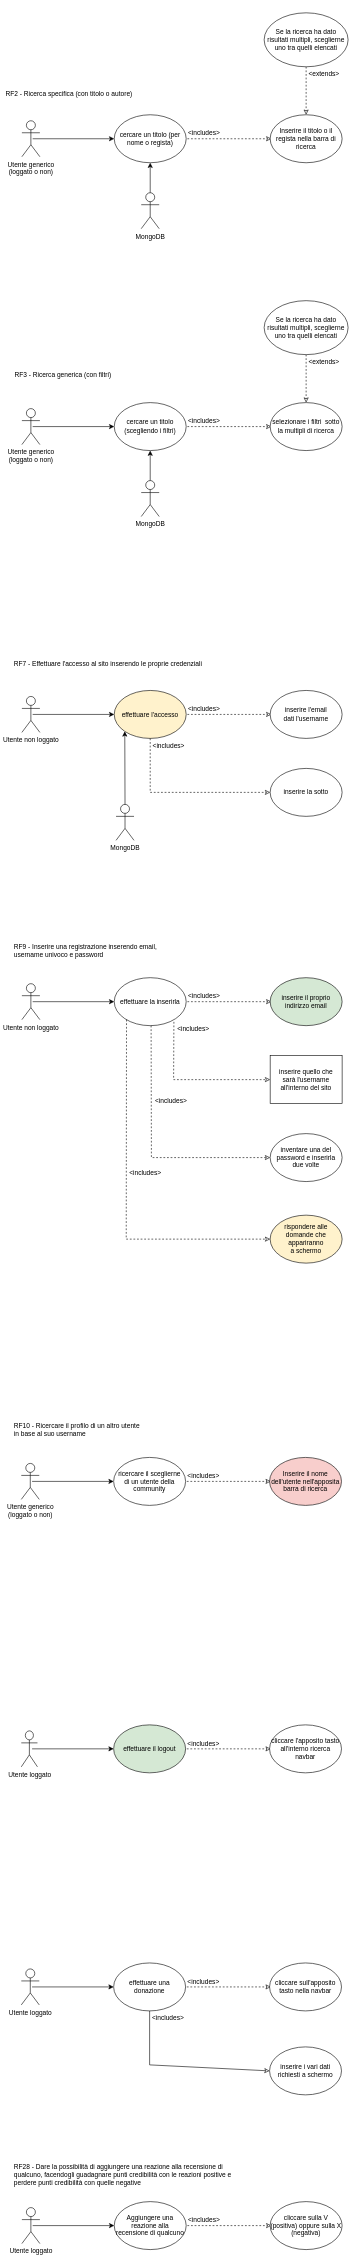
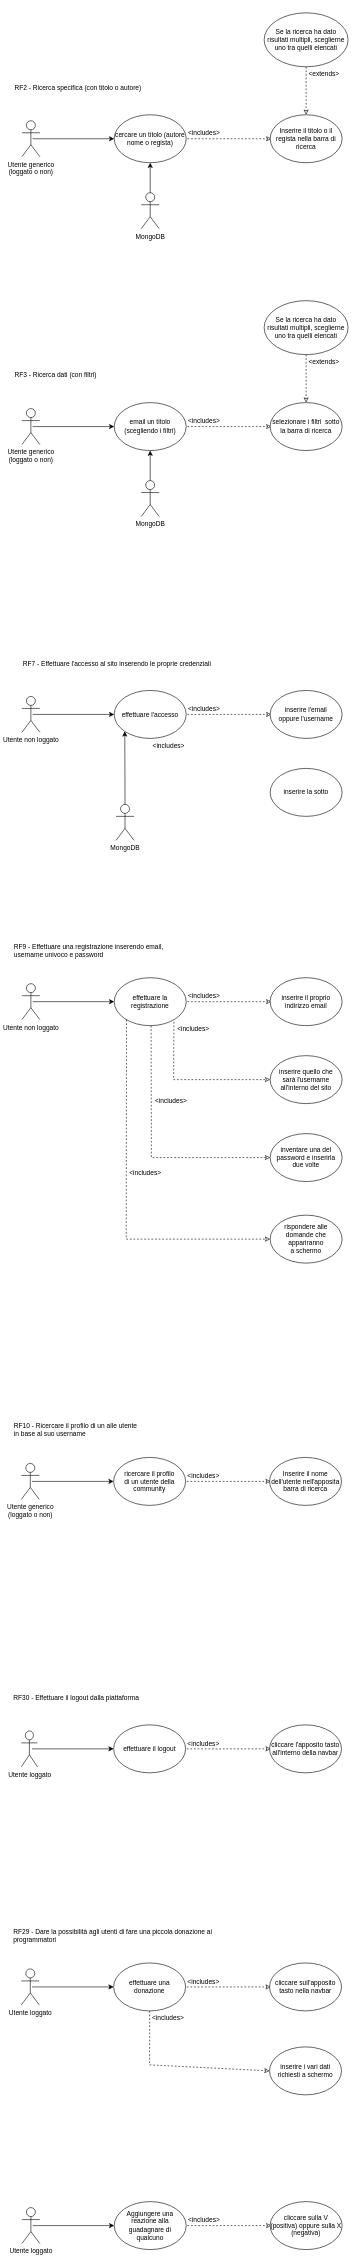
(89, 93) -> (98, 87)
(150, 138) -> (150, 138)
(71, 375) -> (63, 375)
(150, 426) -> (150, 426)
(306, 426) -> (306, 426)
(127, 663) -> (136, 663)
(150, 714) -> (150, 714)
(306, 714) -> (306, 714)
(181, 792) -> none
(95, 951) -> (95, 951)
(150, 1002) -> (150, 1002)
(306, 1002) -> (306, 1002)
(306, 1080) -> (306, 1080)
(306, 1239) -> (306, 1239)
(86, 1430) -> (84, 1430)
(150, 1482) -> (150, 1482)
(306, 1482) -> (306, 1482)
none -> (127, 1698)
(150, 1749) -> (150, 1749)
(306, 1749) -> (306, 1749)
none -> (127, 1937)
(181, 2067) -> (181, 2067)
(127, 2175) -> none
(150, 2226) -> (150, 2226)
